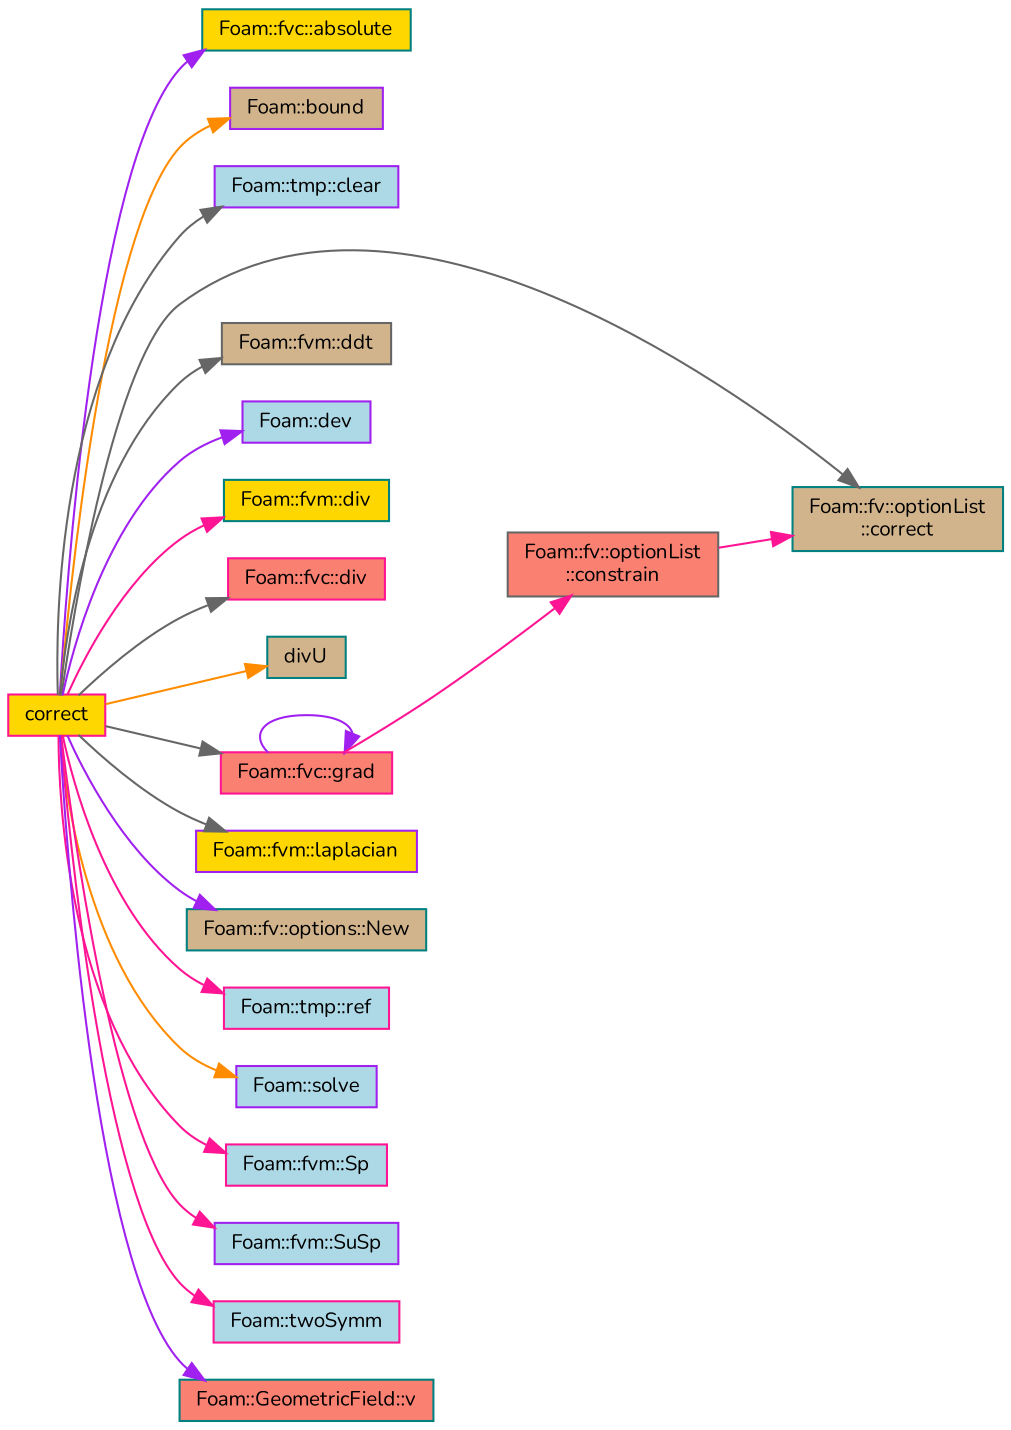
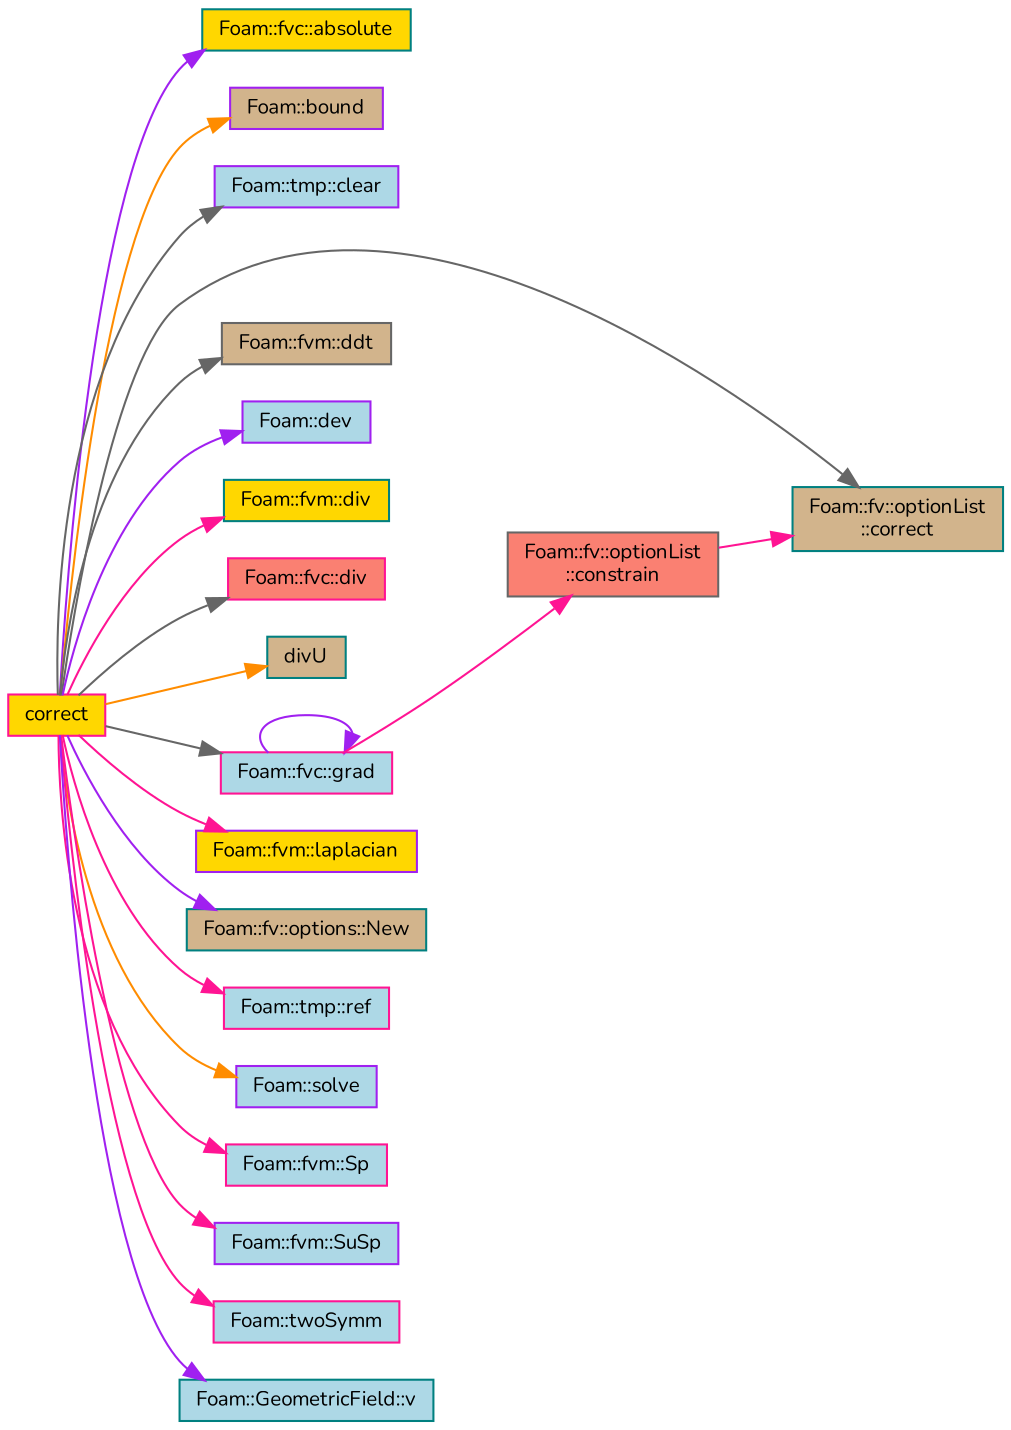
(306, 773) -> (306, 773)
(138, 786) -> (138, 786)
(306, 1400) -> (306, 1400)
